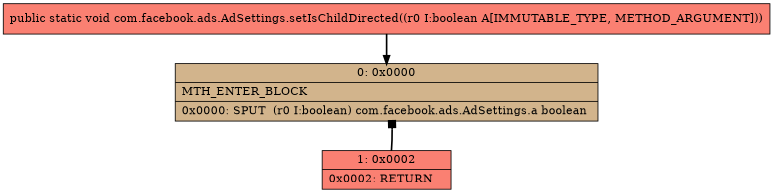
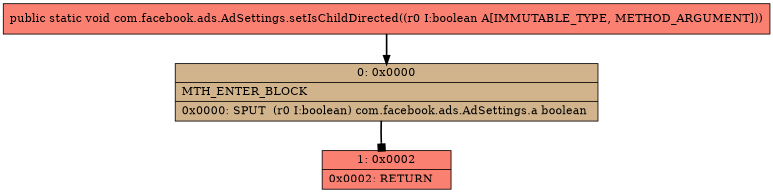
(392, 140) -> (381, 132)
